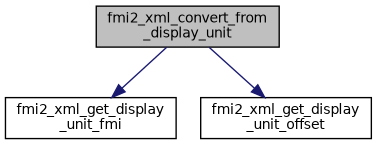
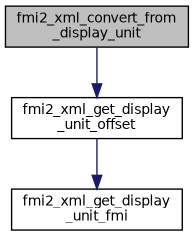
(144, 68) -> (97, 157)
